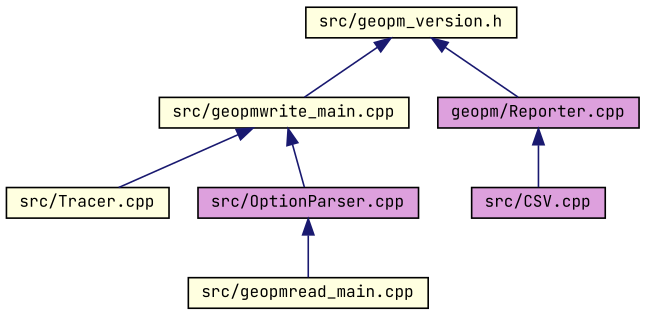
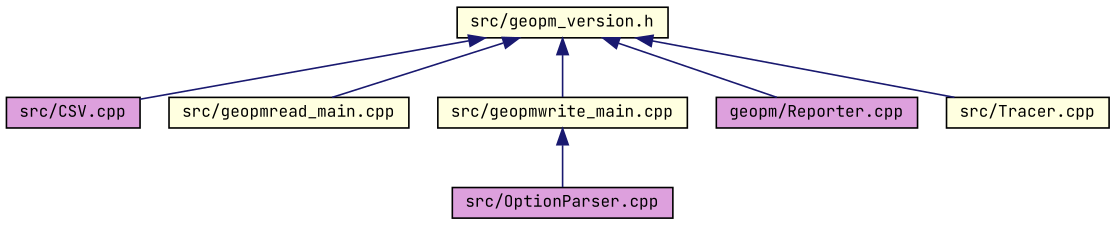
(178, 161) -> (803, 69)
(538, 166) -> (305, 70)
(308, 256) -> (418, 70)
